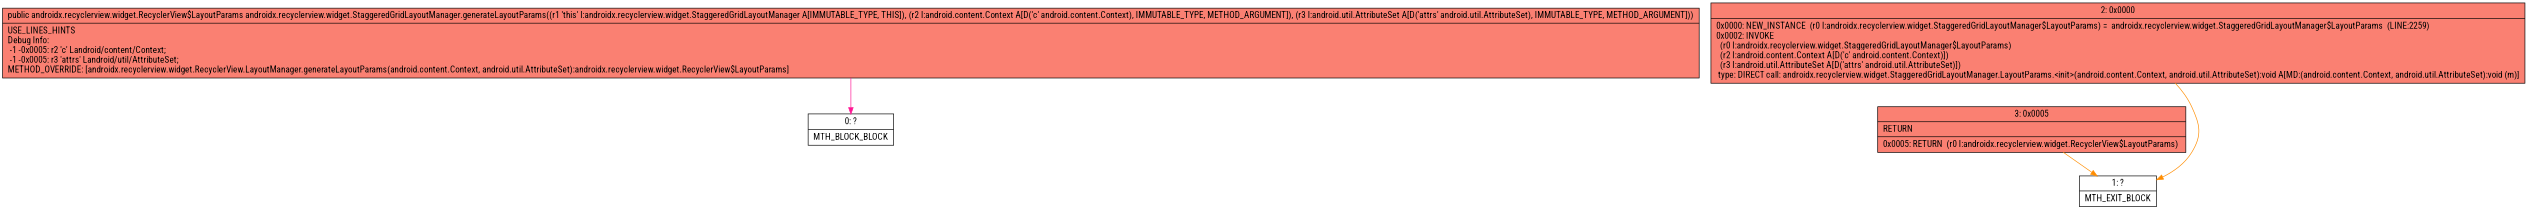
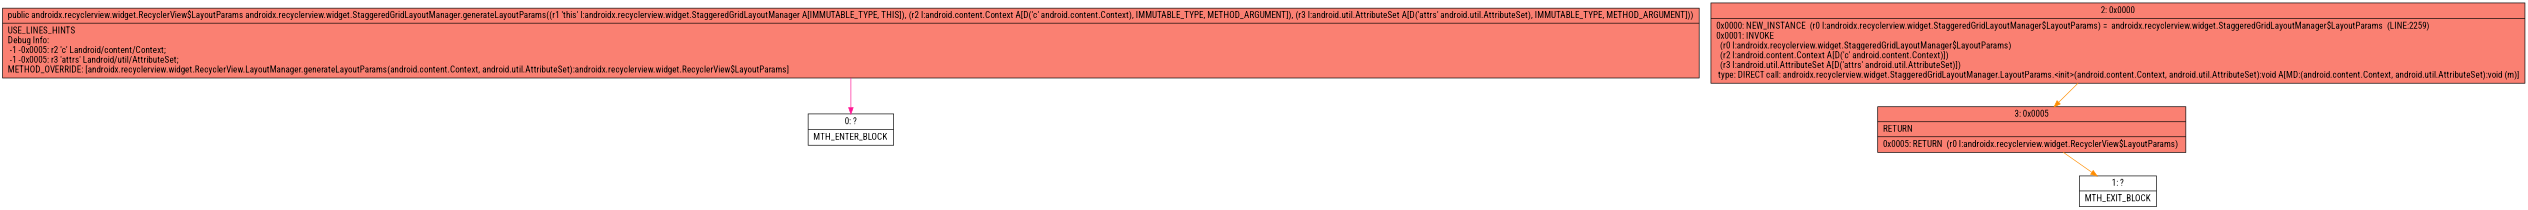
(1747, 36) -> (1747, 36)
(2199, 134) -> (2068, 93)
(851, 137) -> (851, 137)
